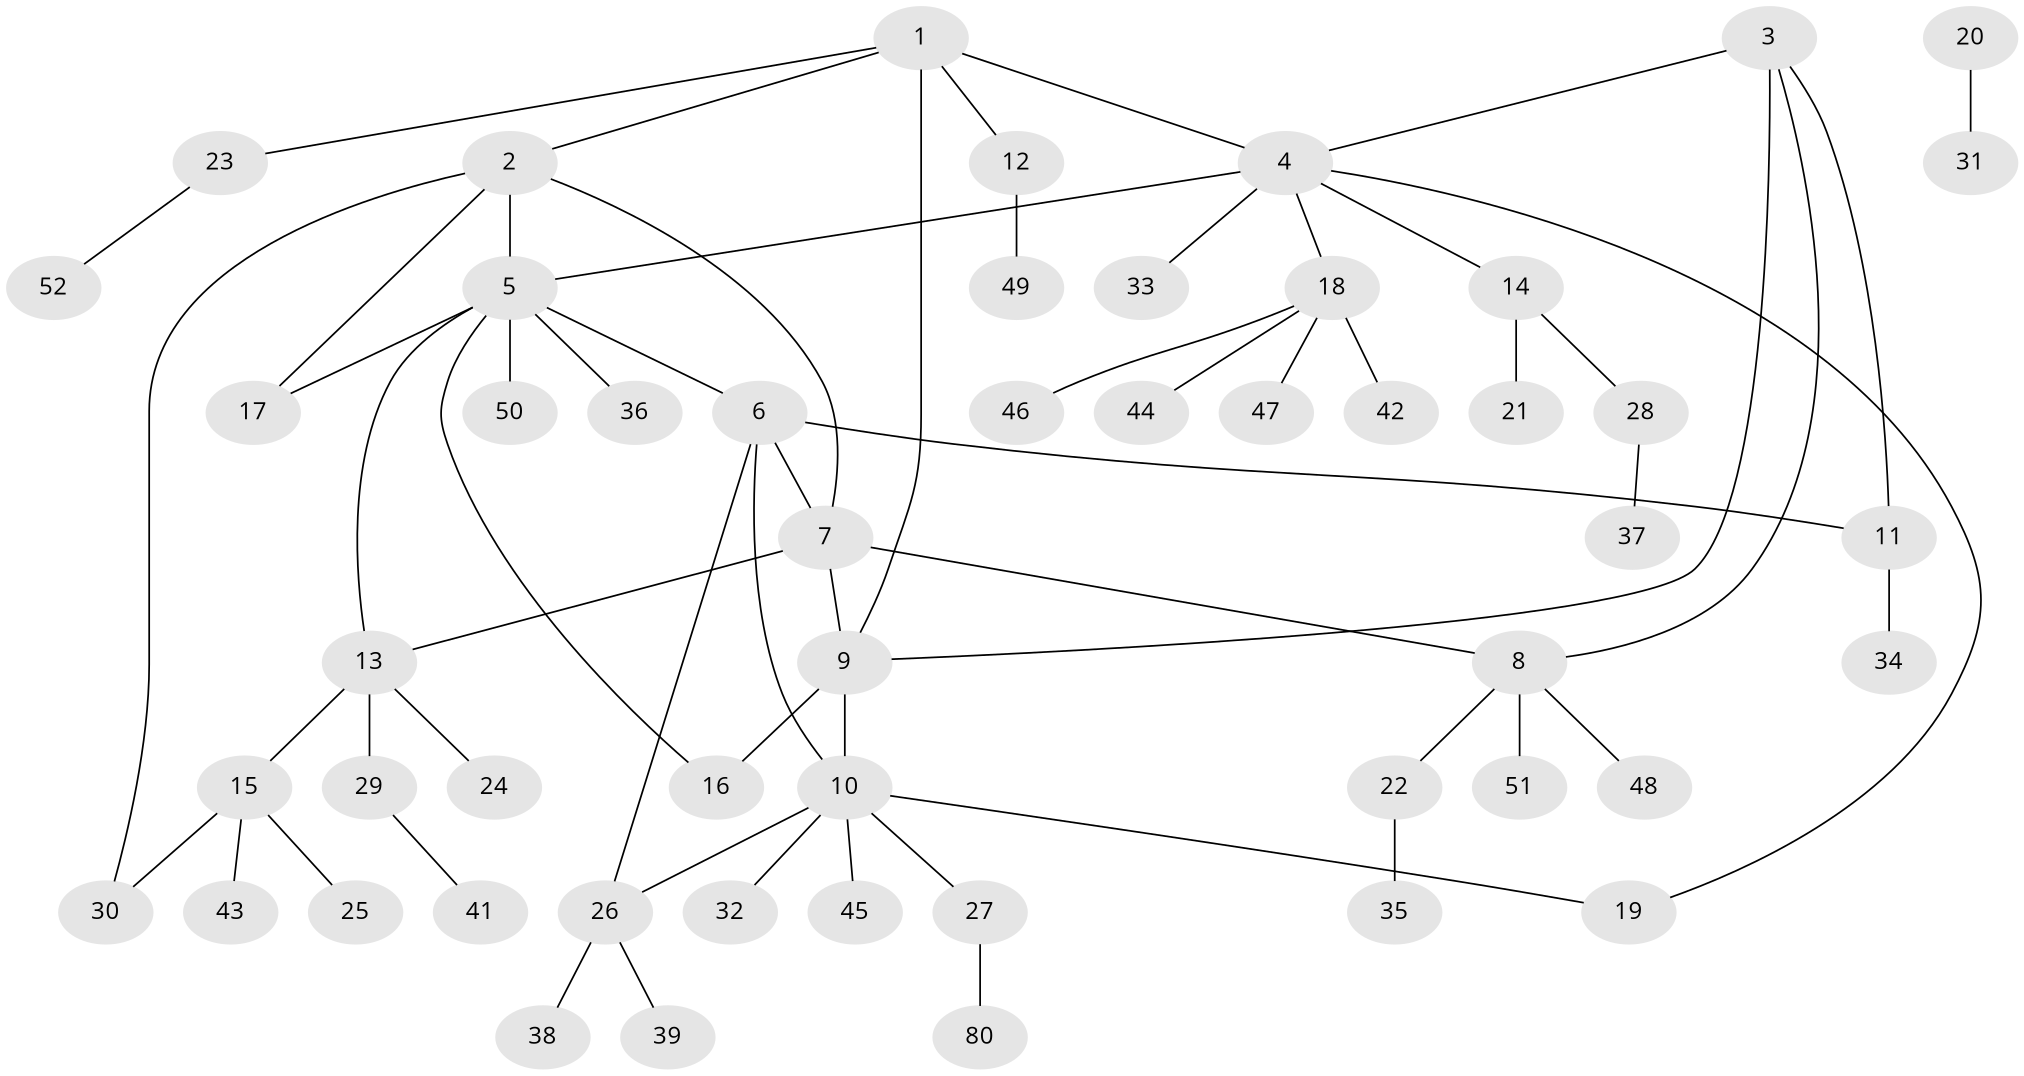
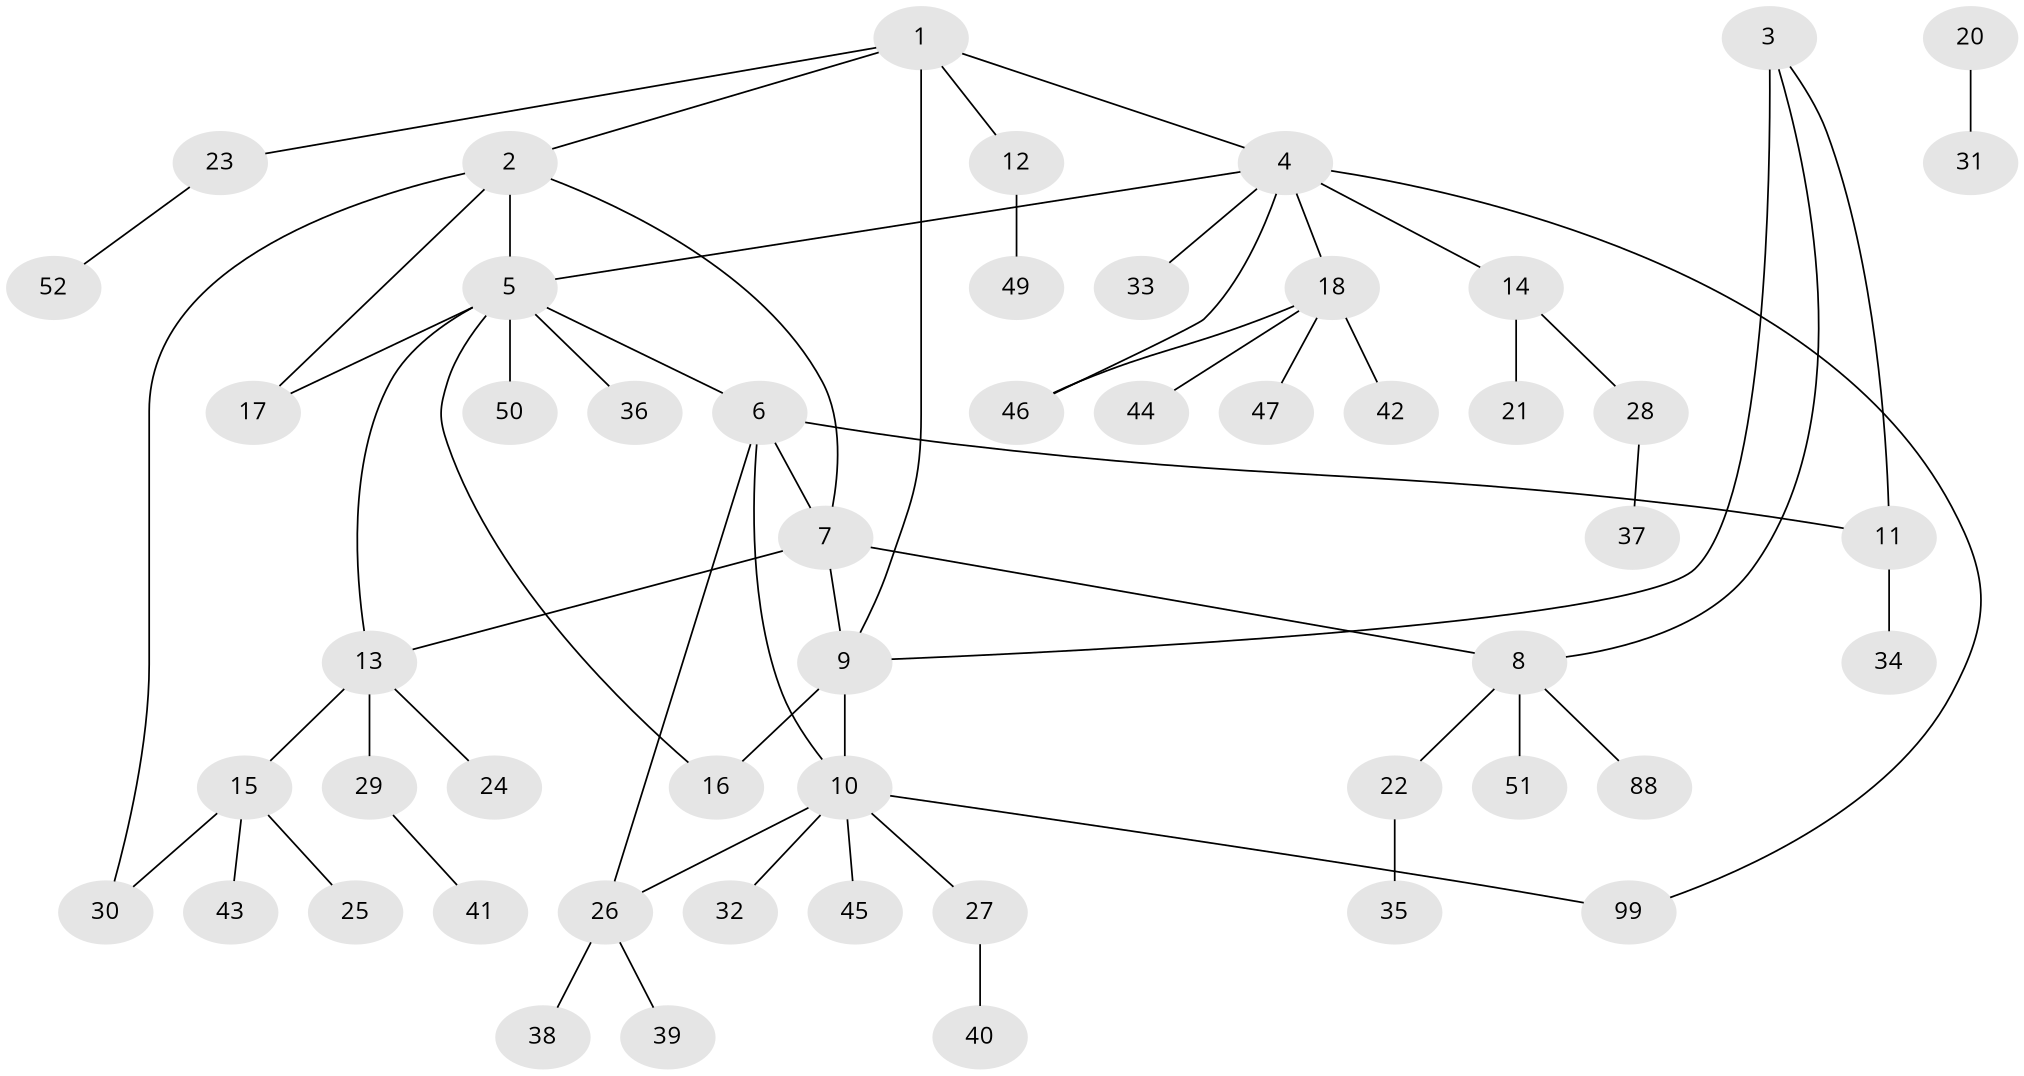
(1528, 101) -> (1195, 325)
(1645, 788) -> (1645, 788)
(1629, 912) -> (1629, 912)
(980, 1037) -> (980, 1037)
